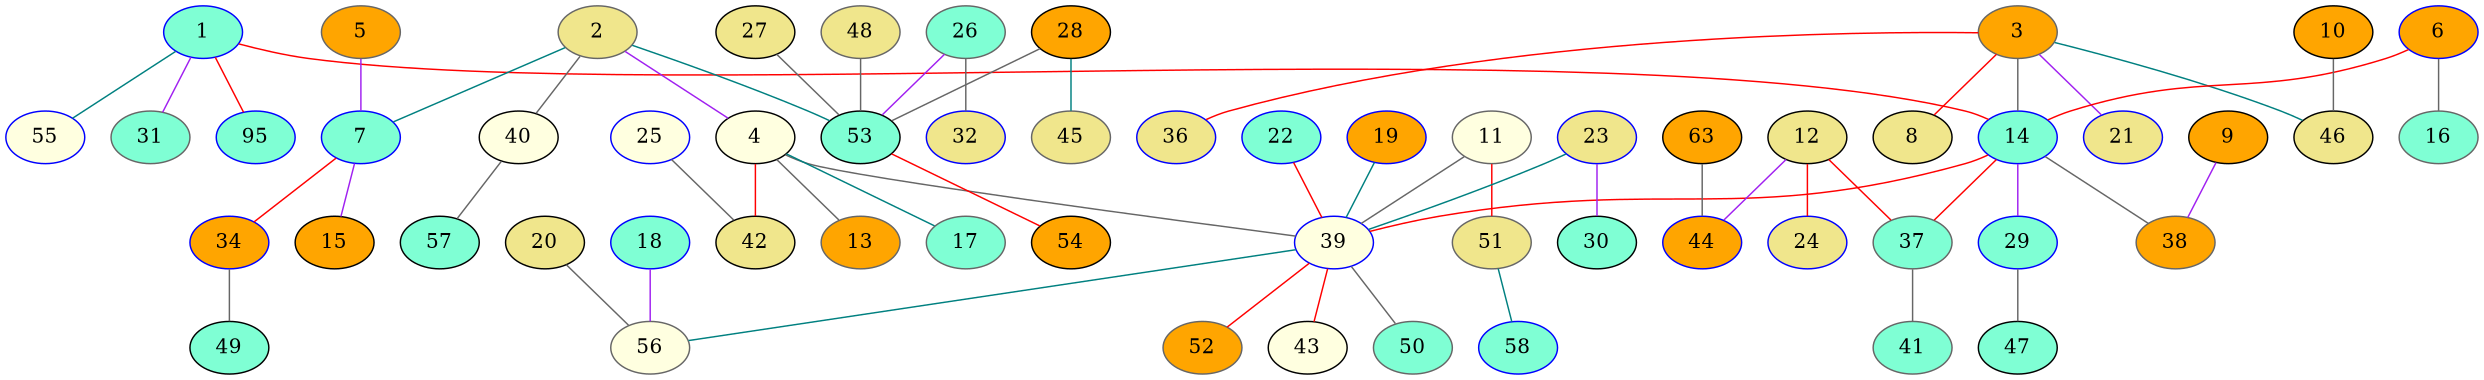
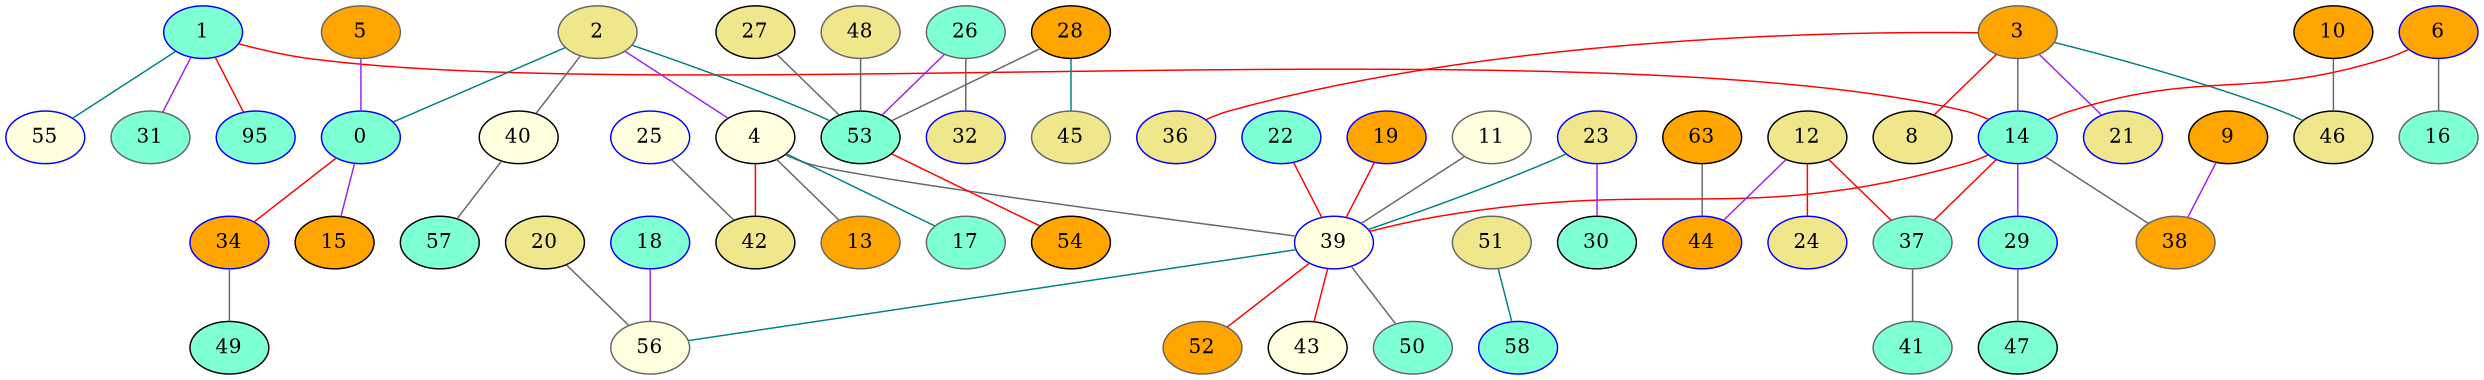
(361, 137) -> (361, 137)
(1360, 190) -> (1360, 190)
(1492, 195) -> none
